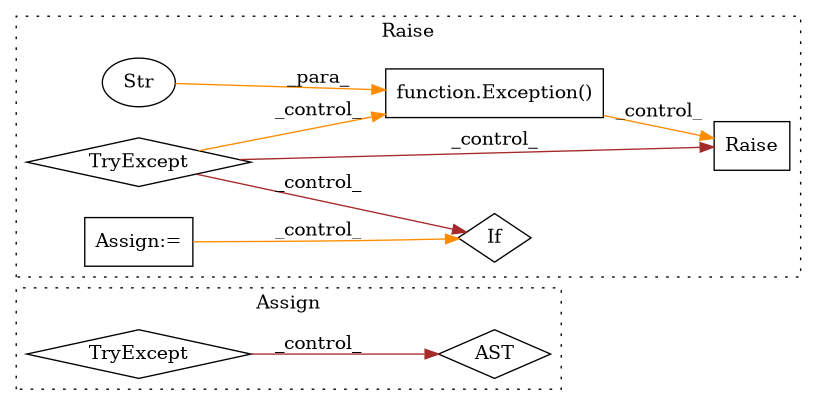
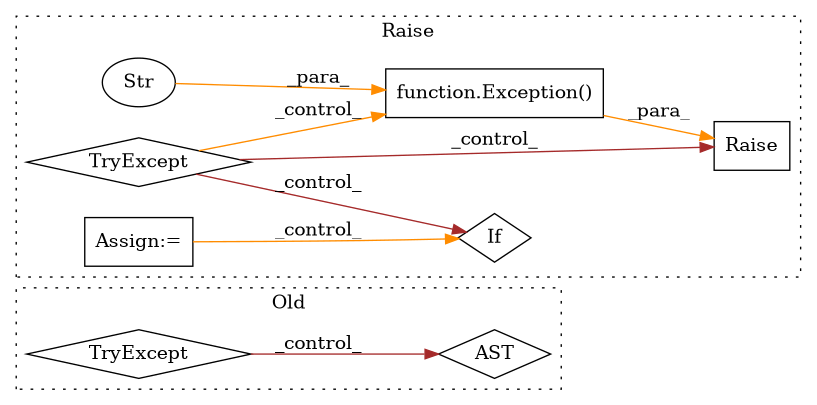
(659, 111) -> (659, 111)
(289, 303) -> (289, 303)
